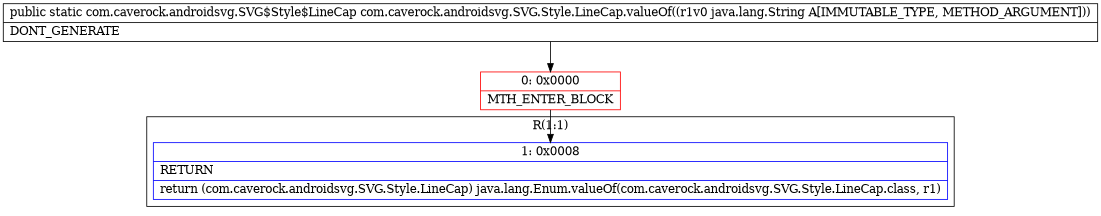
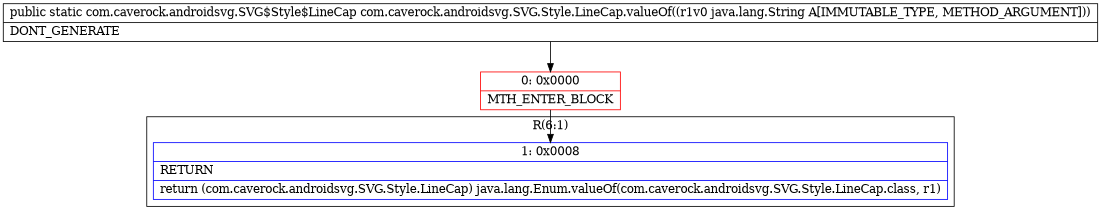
(550, 126) -> (550, 126)
